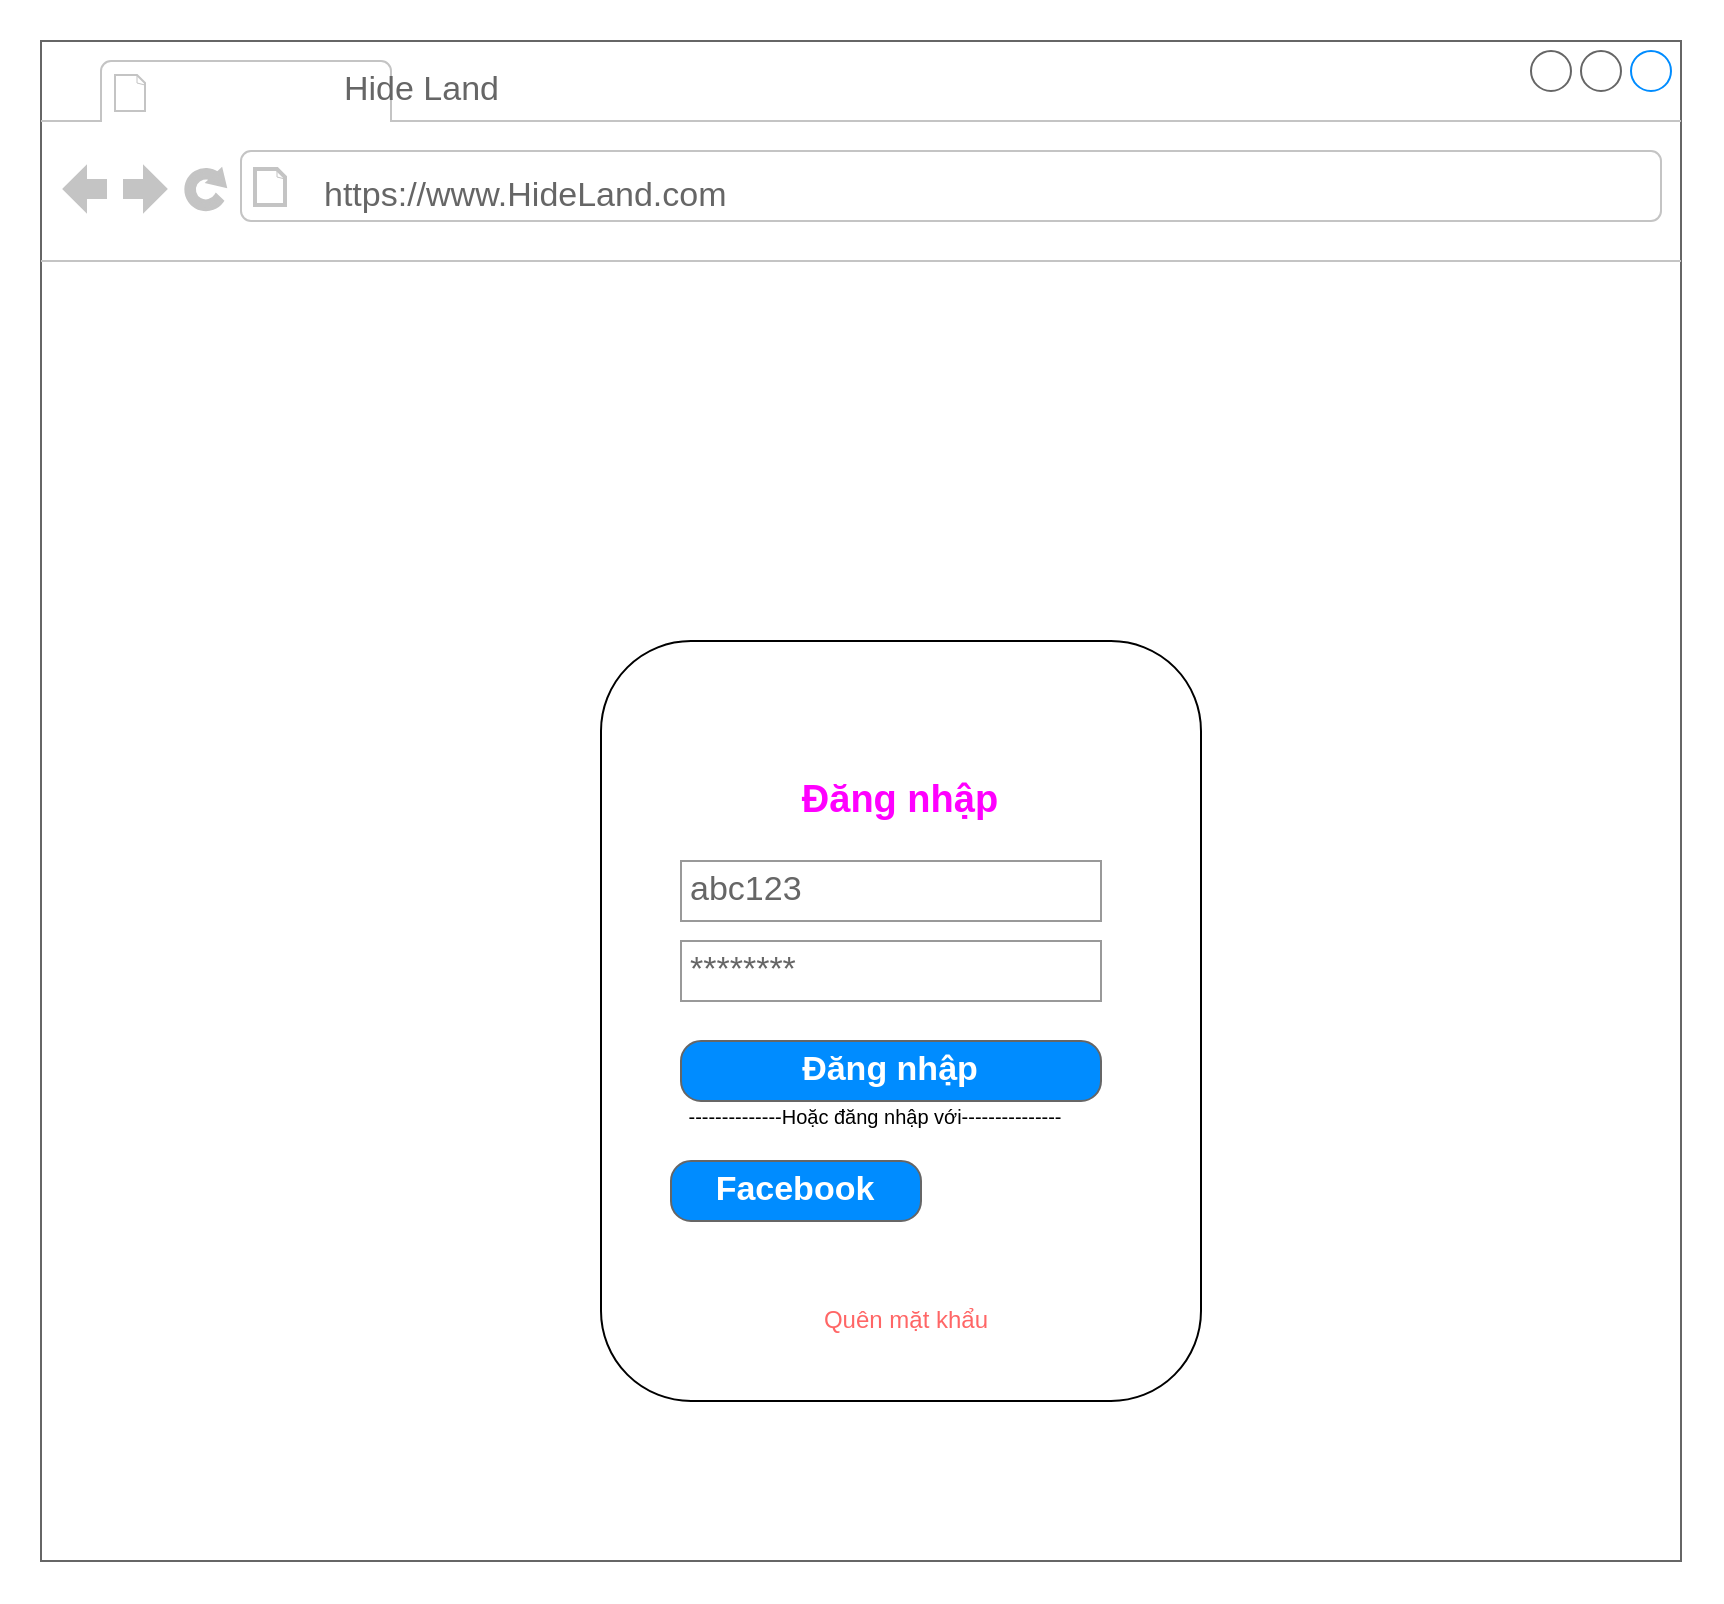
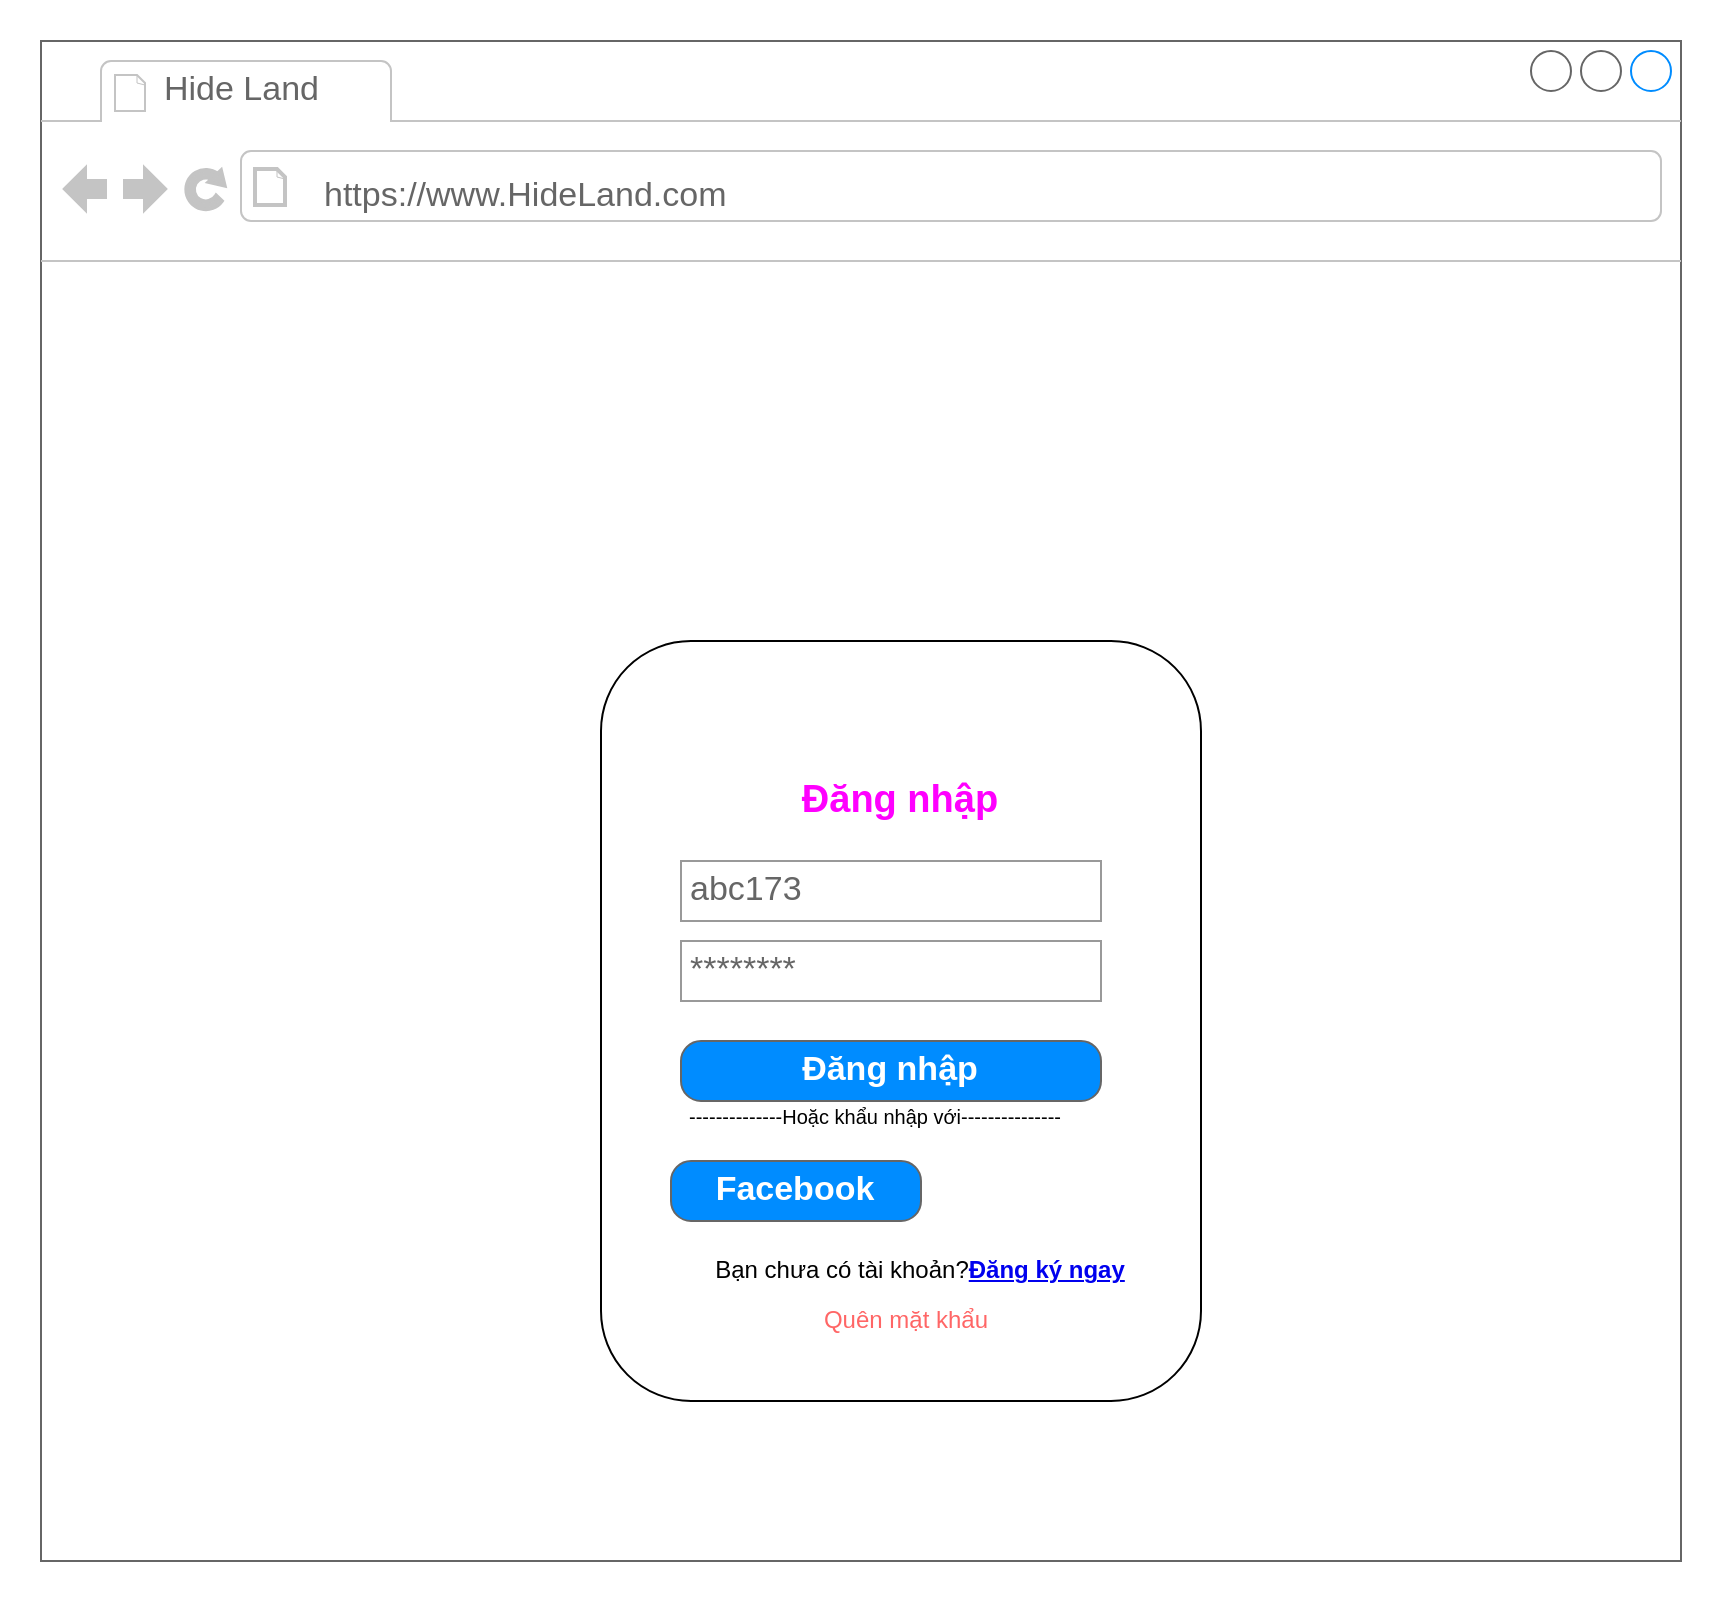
(451, 91) -> (271, 91)
(748, 891) -> (748, 891)
(876, 1117) -> (876, 1117)
none -> (921, 1271)
